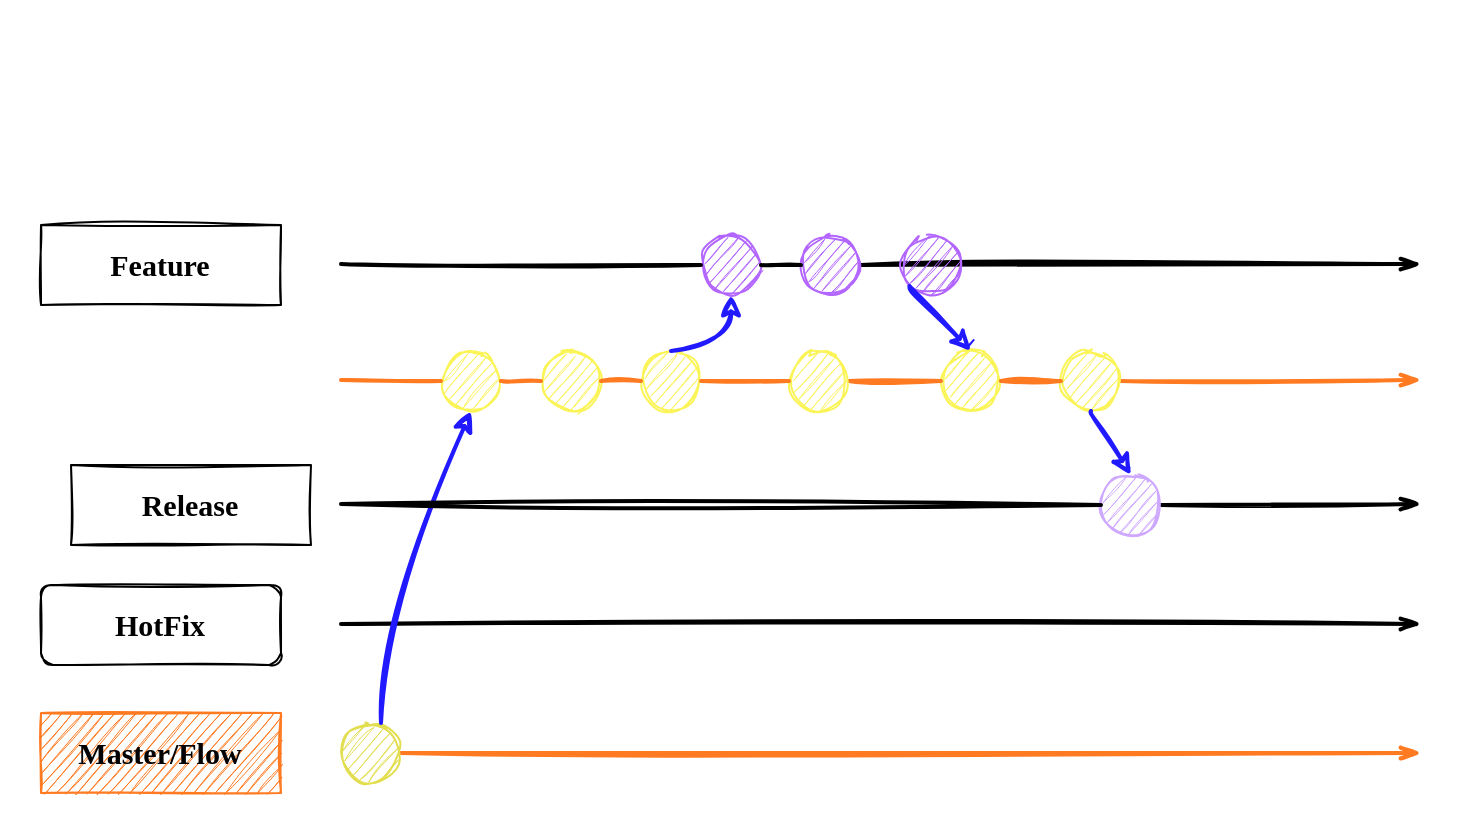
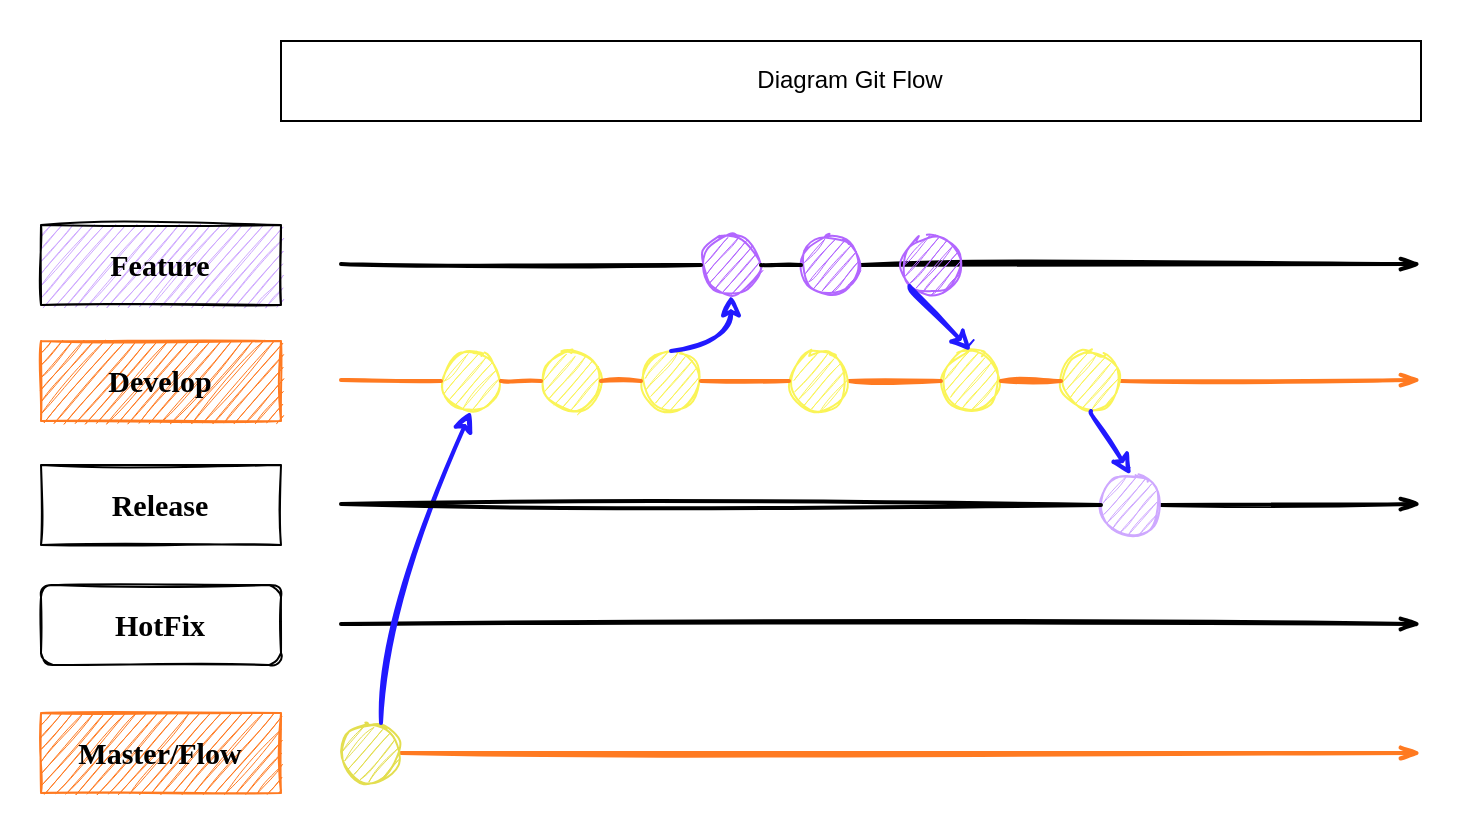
none -> (851, 81)
(161, 265) -> (161, 265)
none -> (161, 381)
(191, 505) -> (161, 505)
